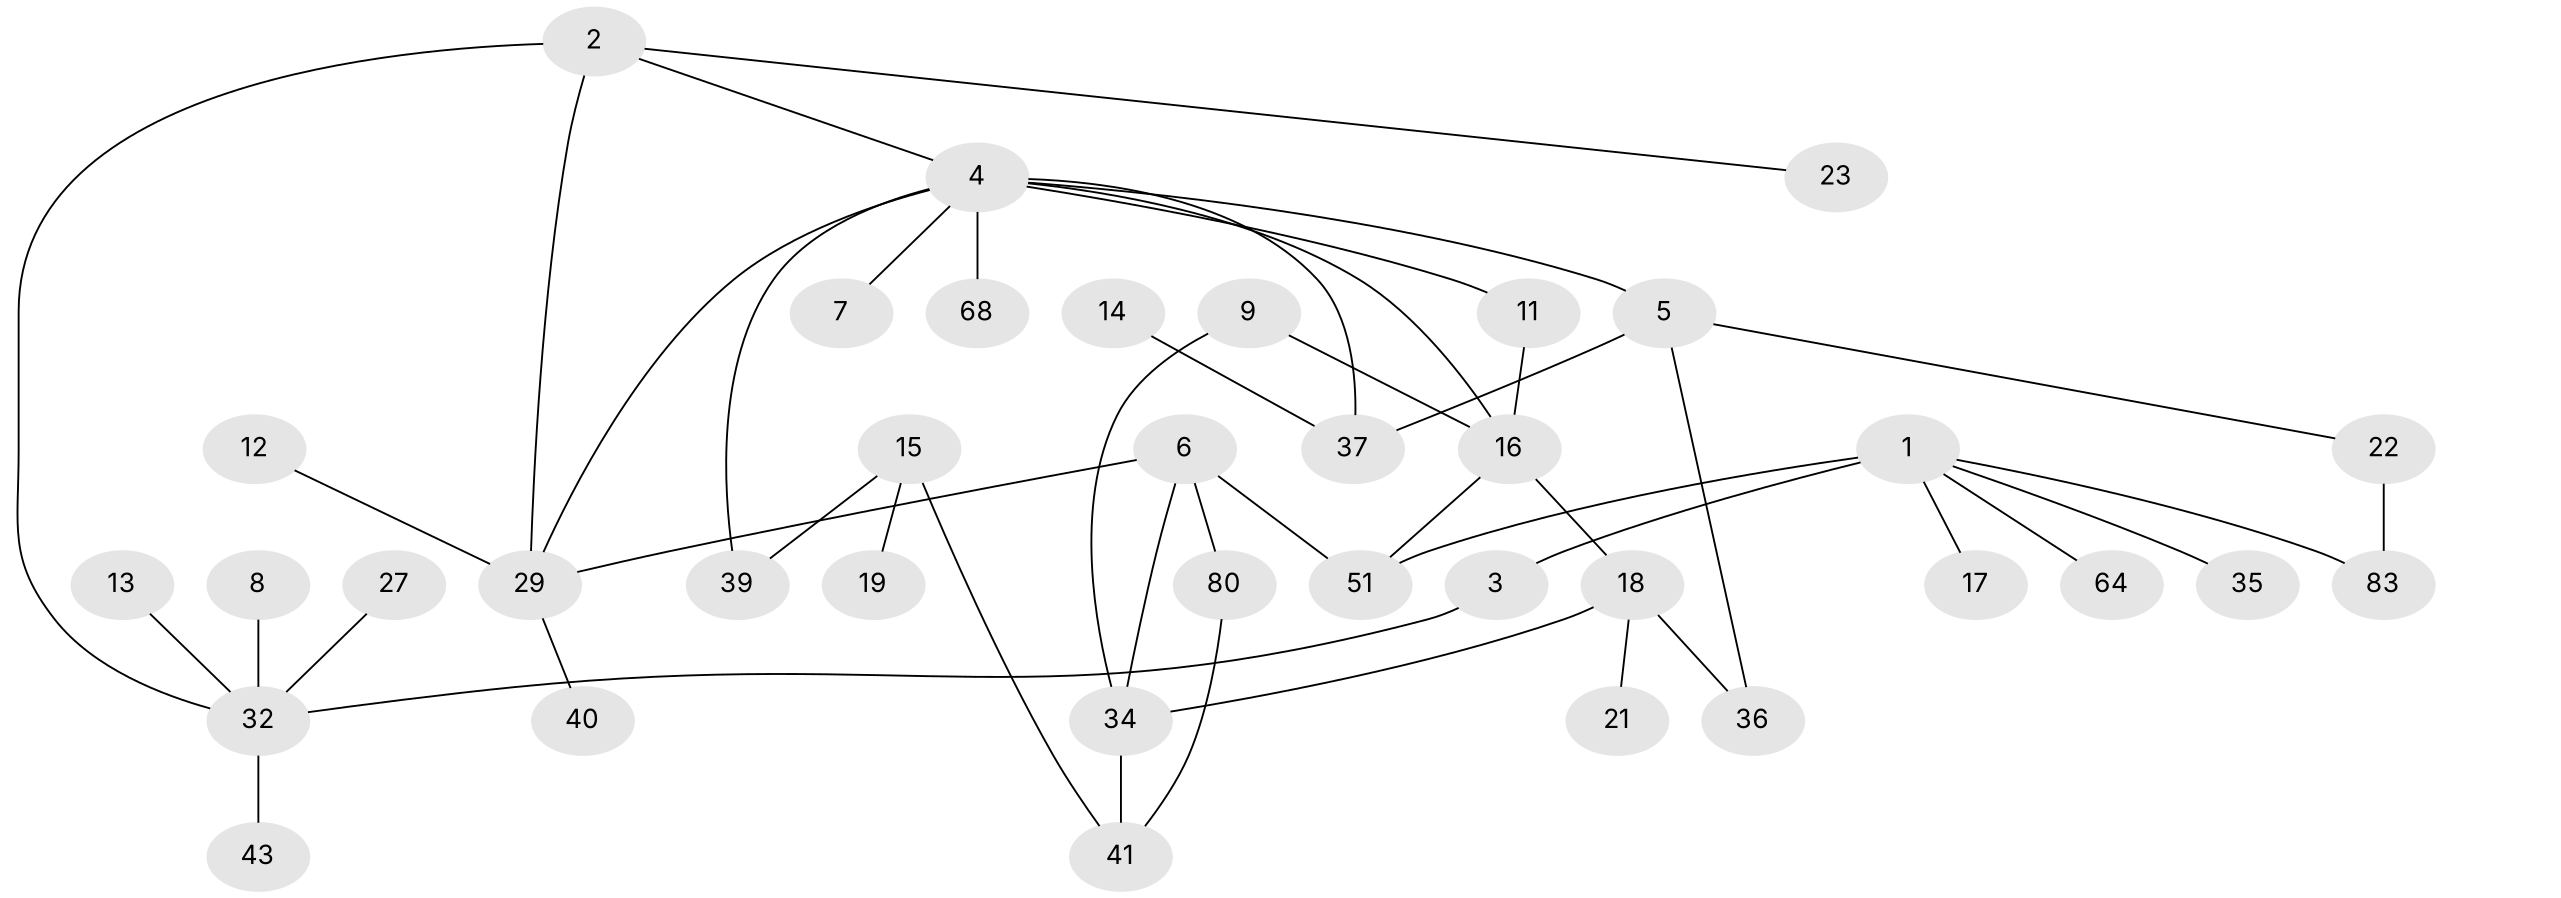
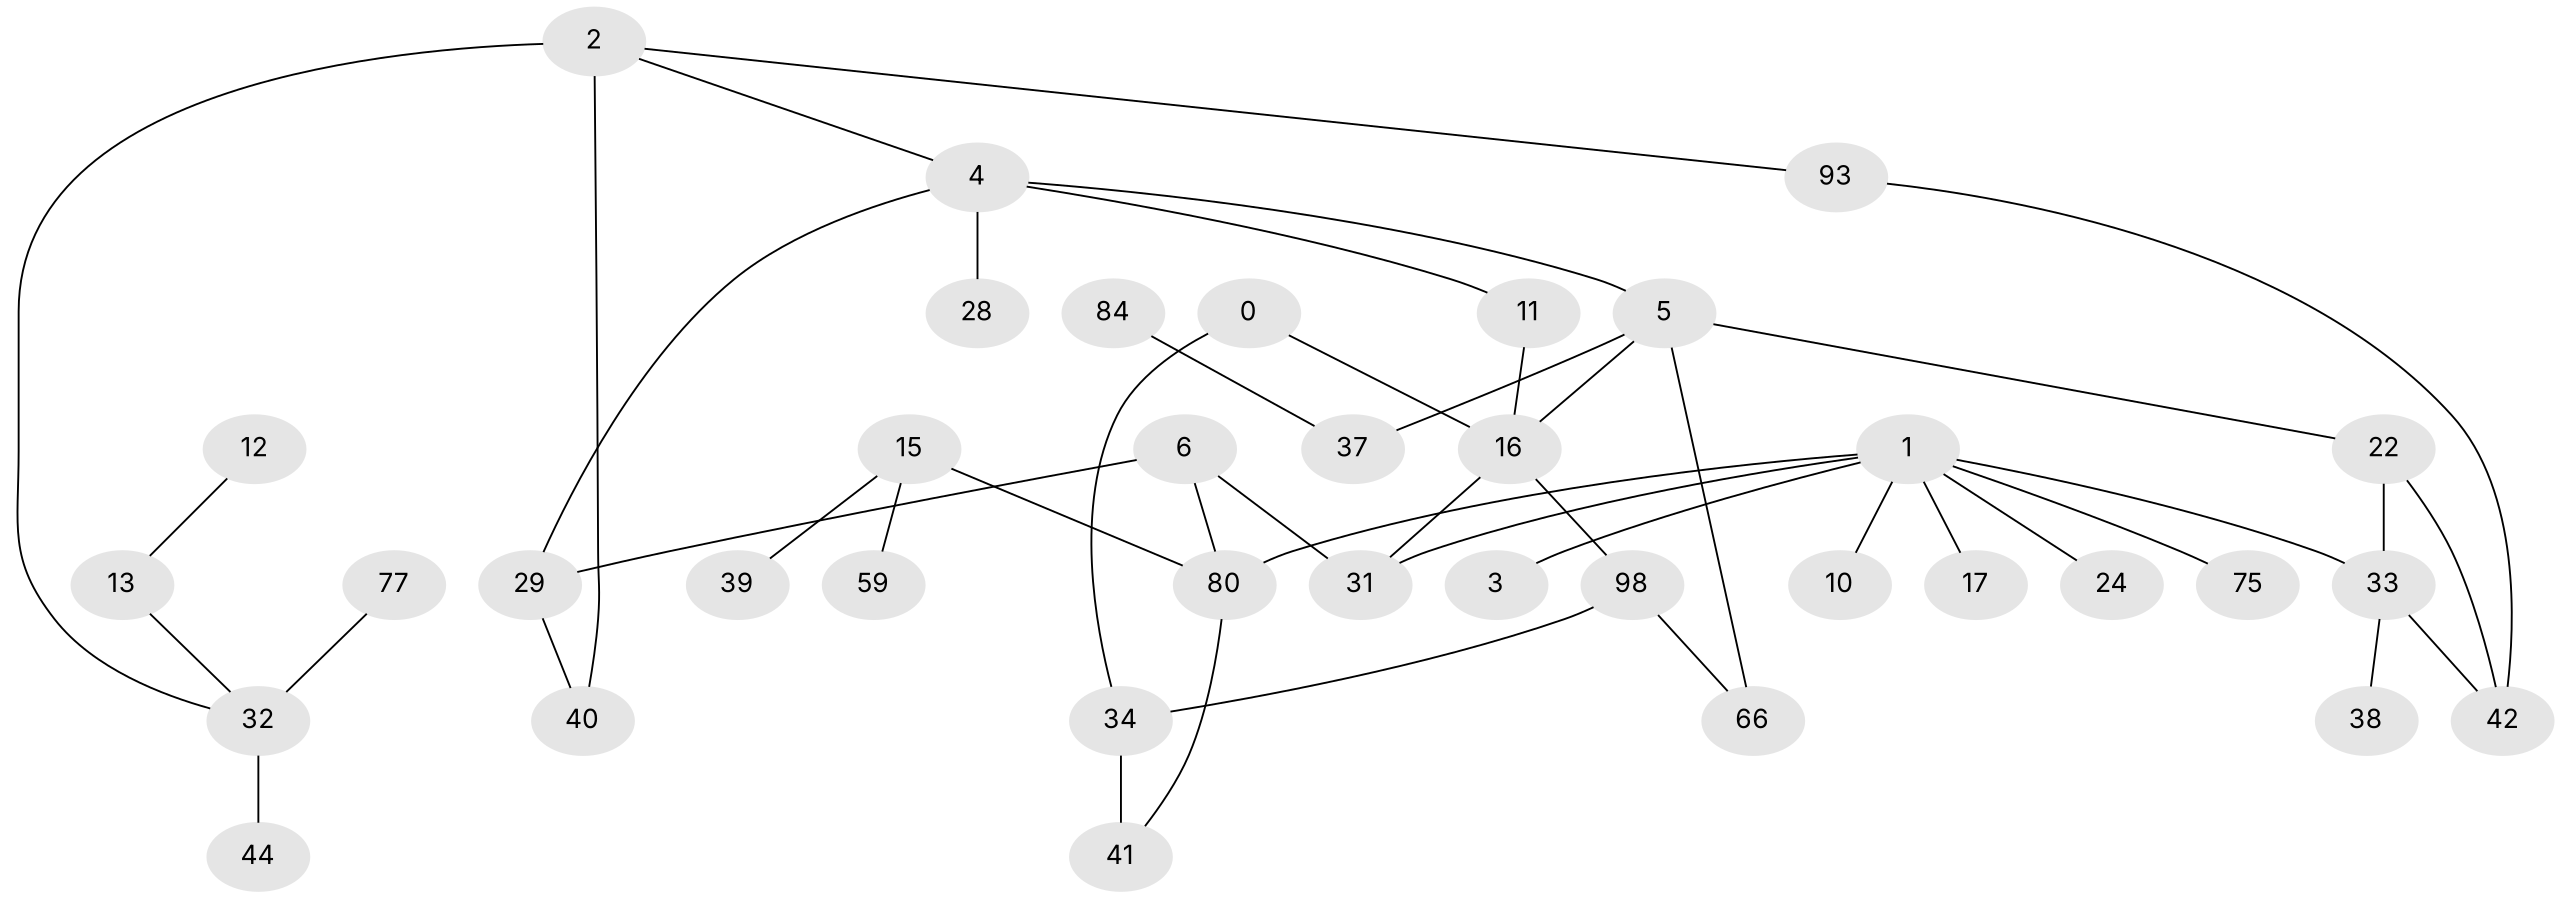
(1836, 177) -> (1836, 177)
(1314, 256) -> (1587, 382)
(1297, 261) -> none
(546, 312) -> (597, 382)
(842, 313) -> none
(977, 313) -> (977, 313)
(1113, 313) -> (1113, 313)
(1249, 313) -> (1249, 313)
(751, 322) -> none
none -> (1572, 489)
(392, 517) -> (189, 517)
(258, 585) -> none
(394, 585) -> (394, 585)
(874, 585) -> (874, 585)
(1149, 585) -> none
(1361, 585) -> (1361, 585)
(1632, 585) -> (1632, 585)
none -> (1840, 585)
(2112, 585) -> (2112, 585)
(2248, 585) -> (2248, 585)
(2384, 585) -> (2384, 585)
(1003, 659) -> (1067, 517)
(886, 675) -> none
(1617, 721) -> none
(1753, 721) -> (1753, 721)
none -> (2367, 721)
none -> (2503, 721)
(258, 857) -> (258, 857)
